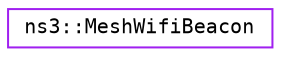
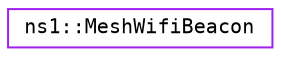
(140, 28) -> (140, 28)
